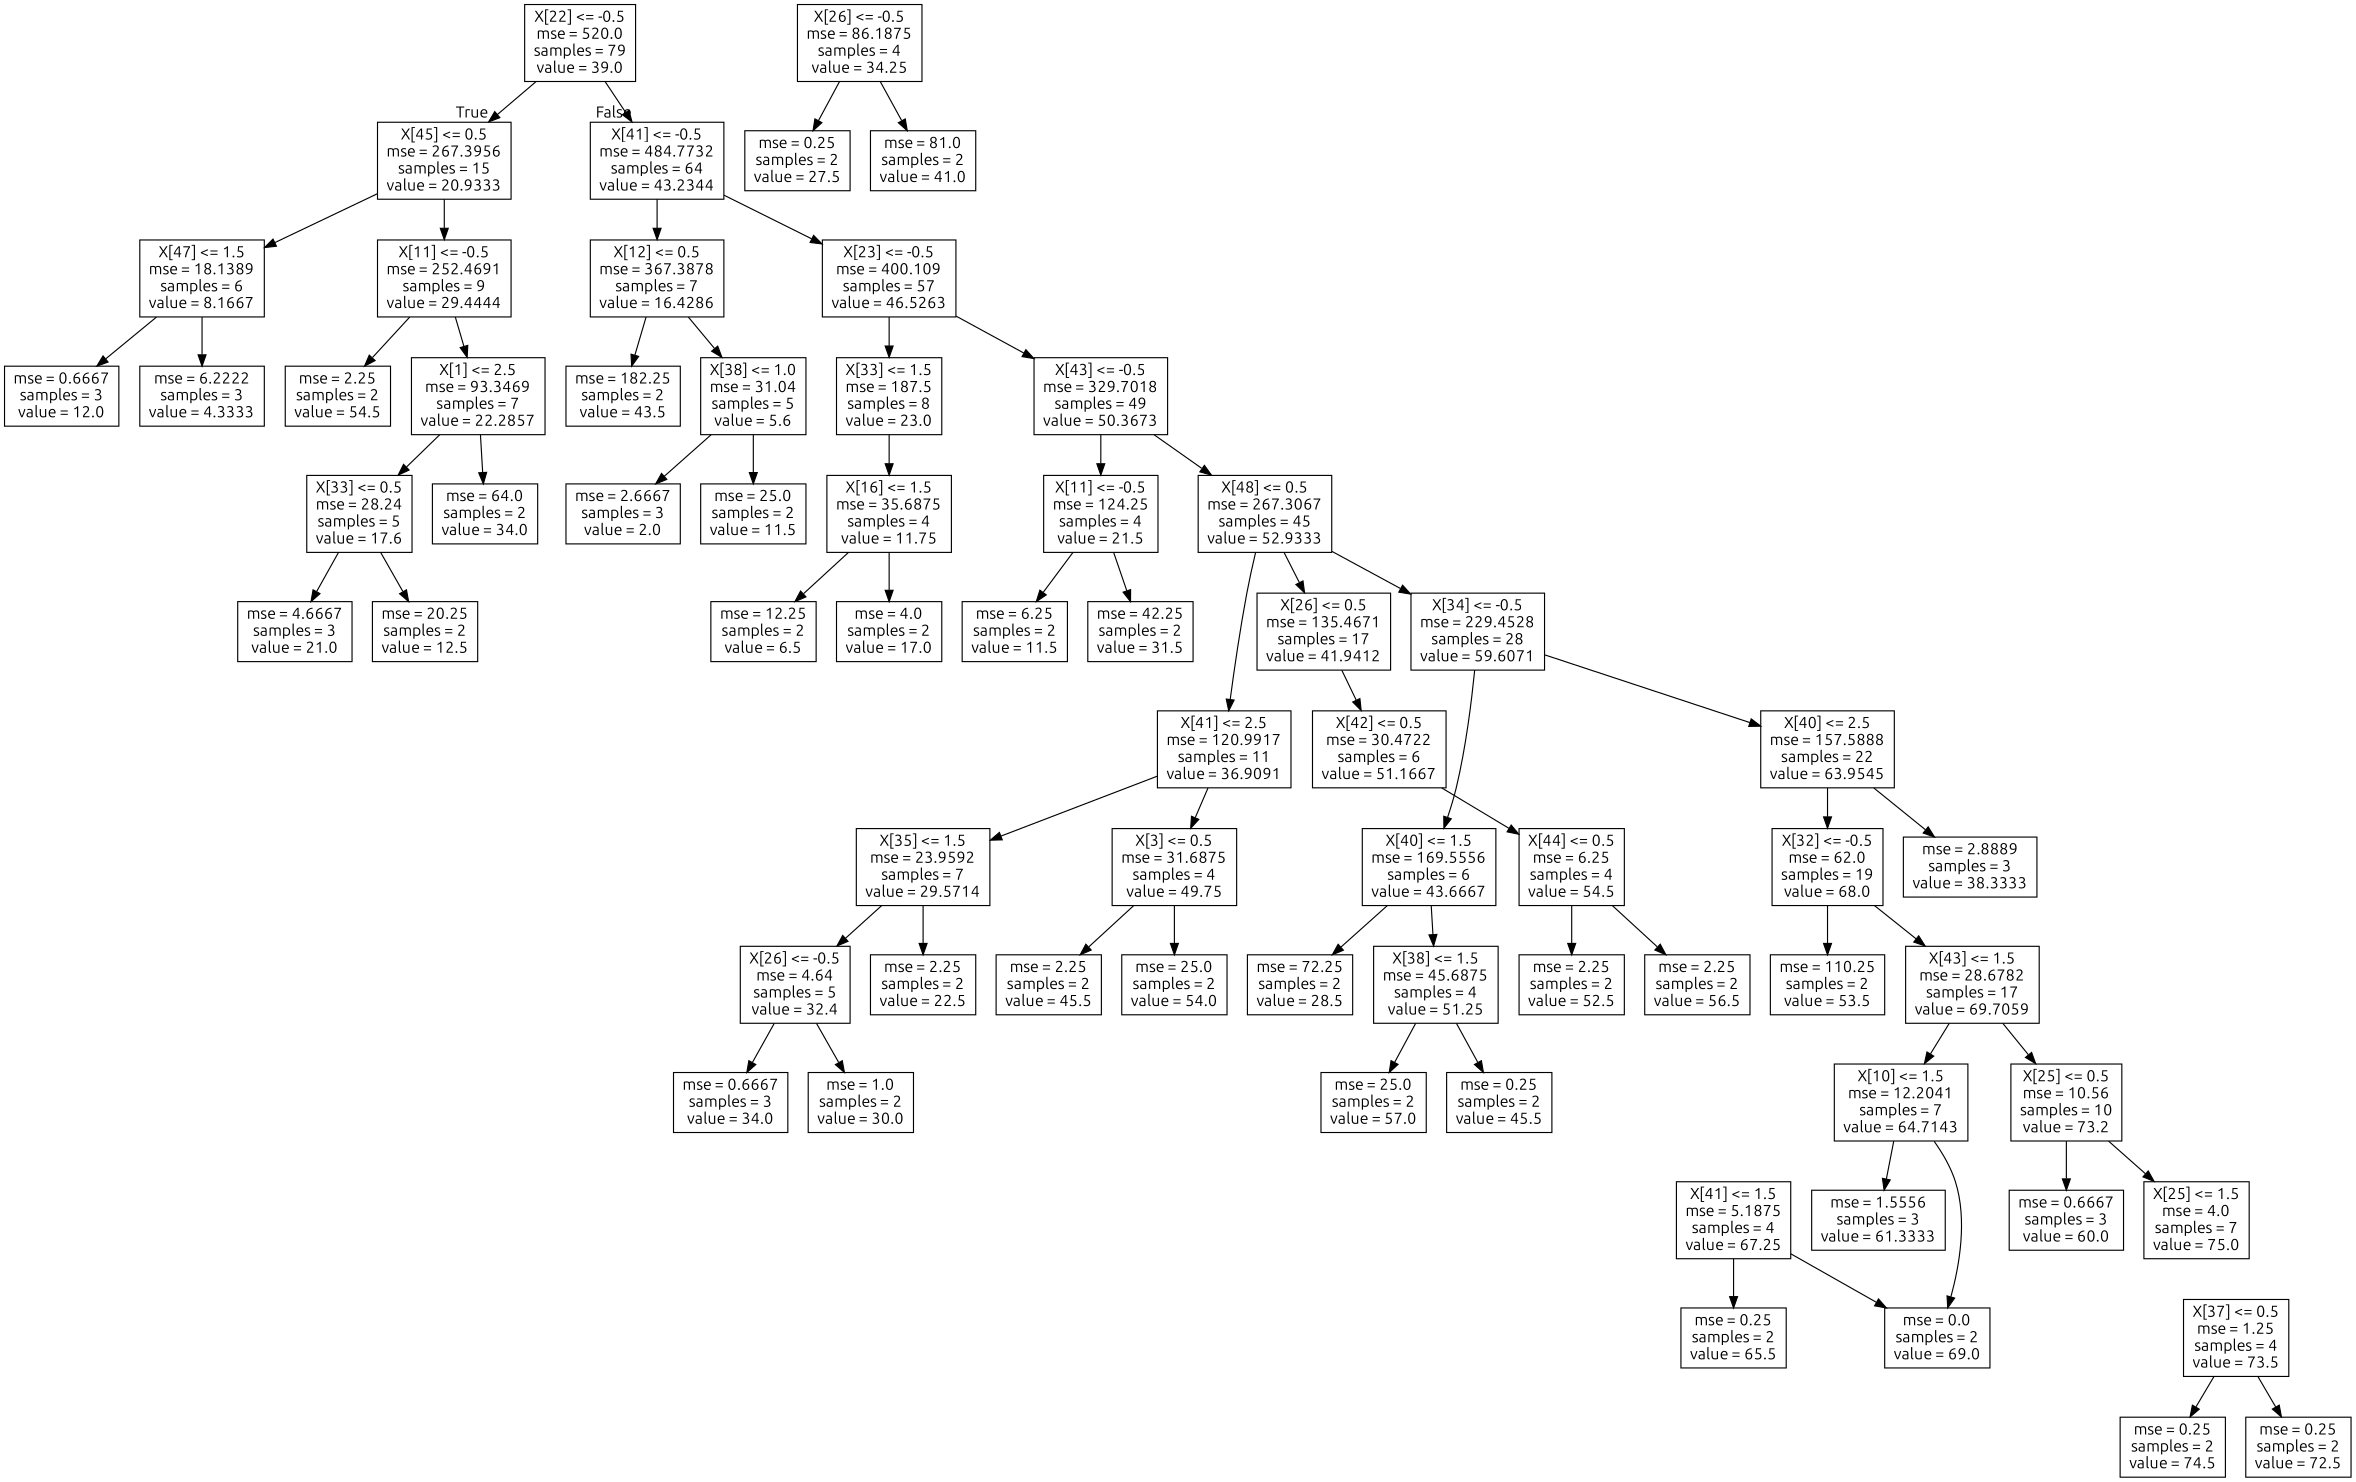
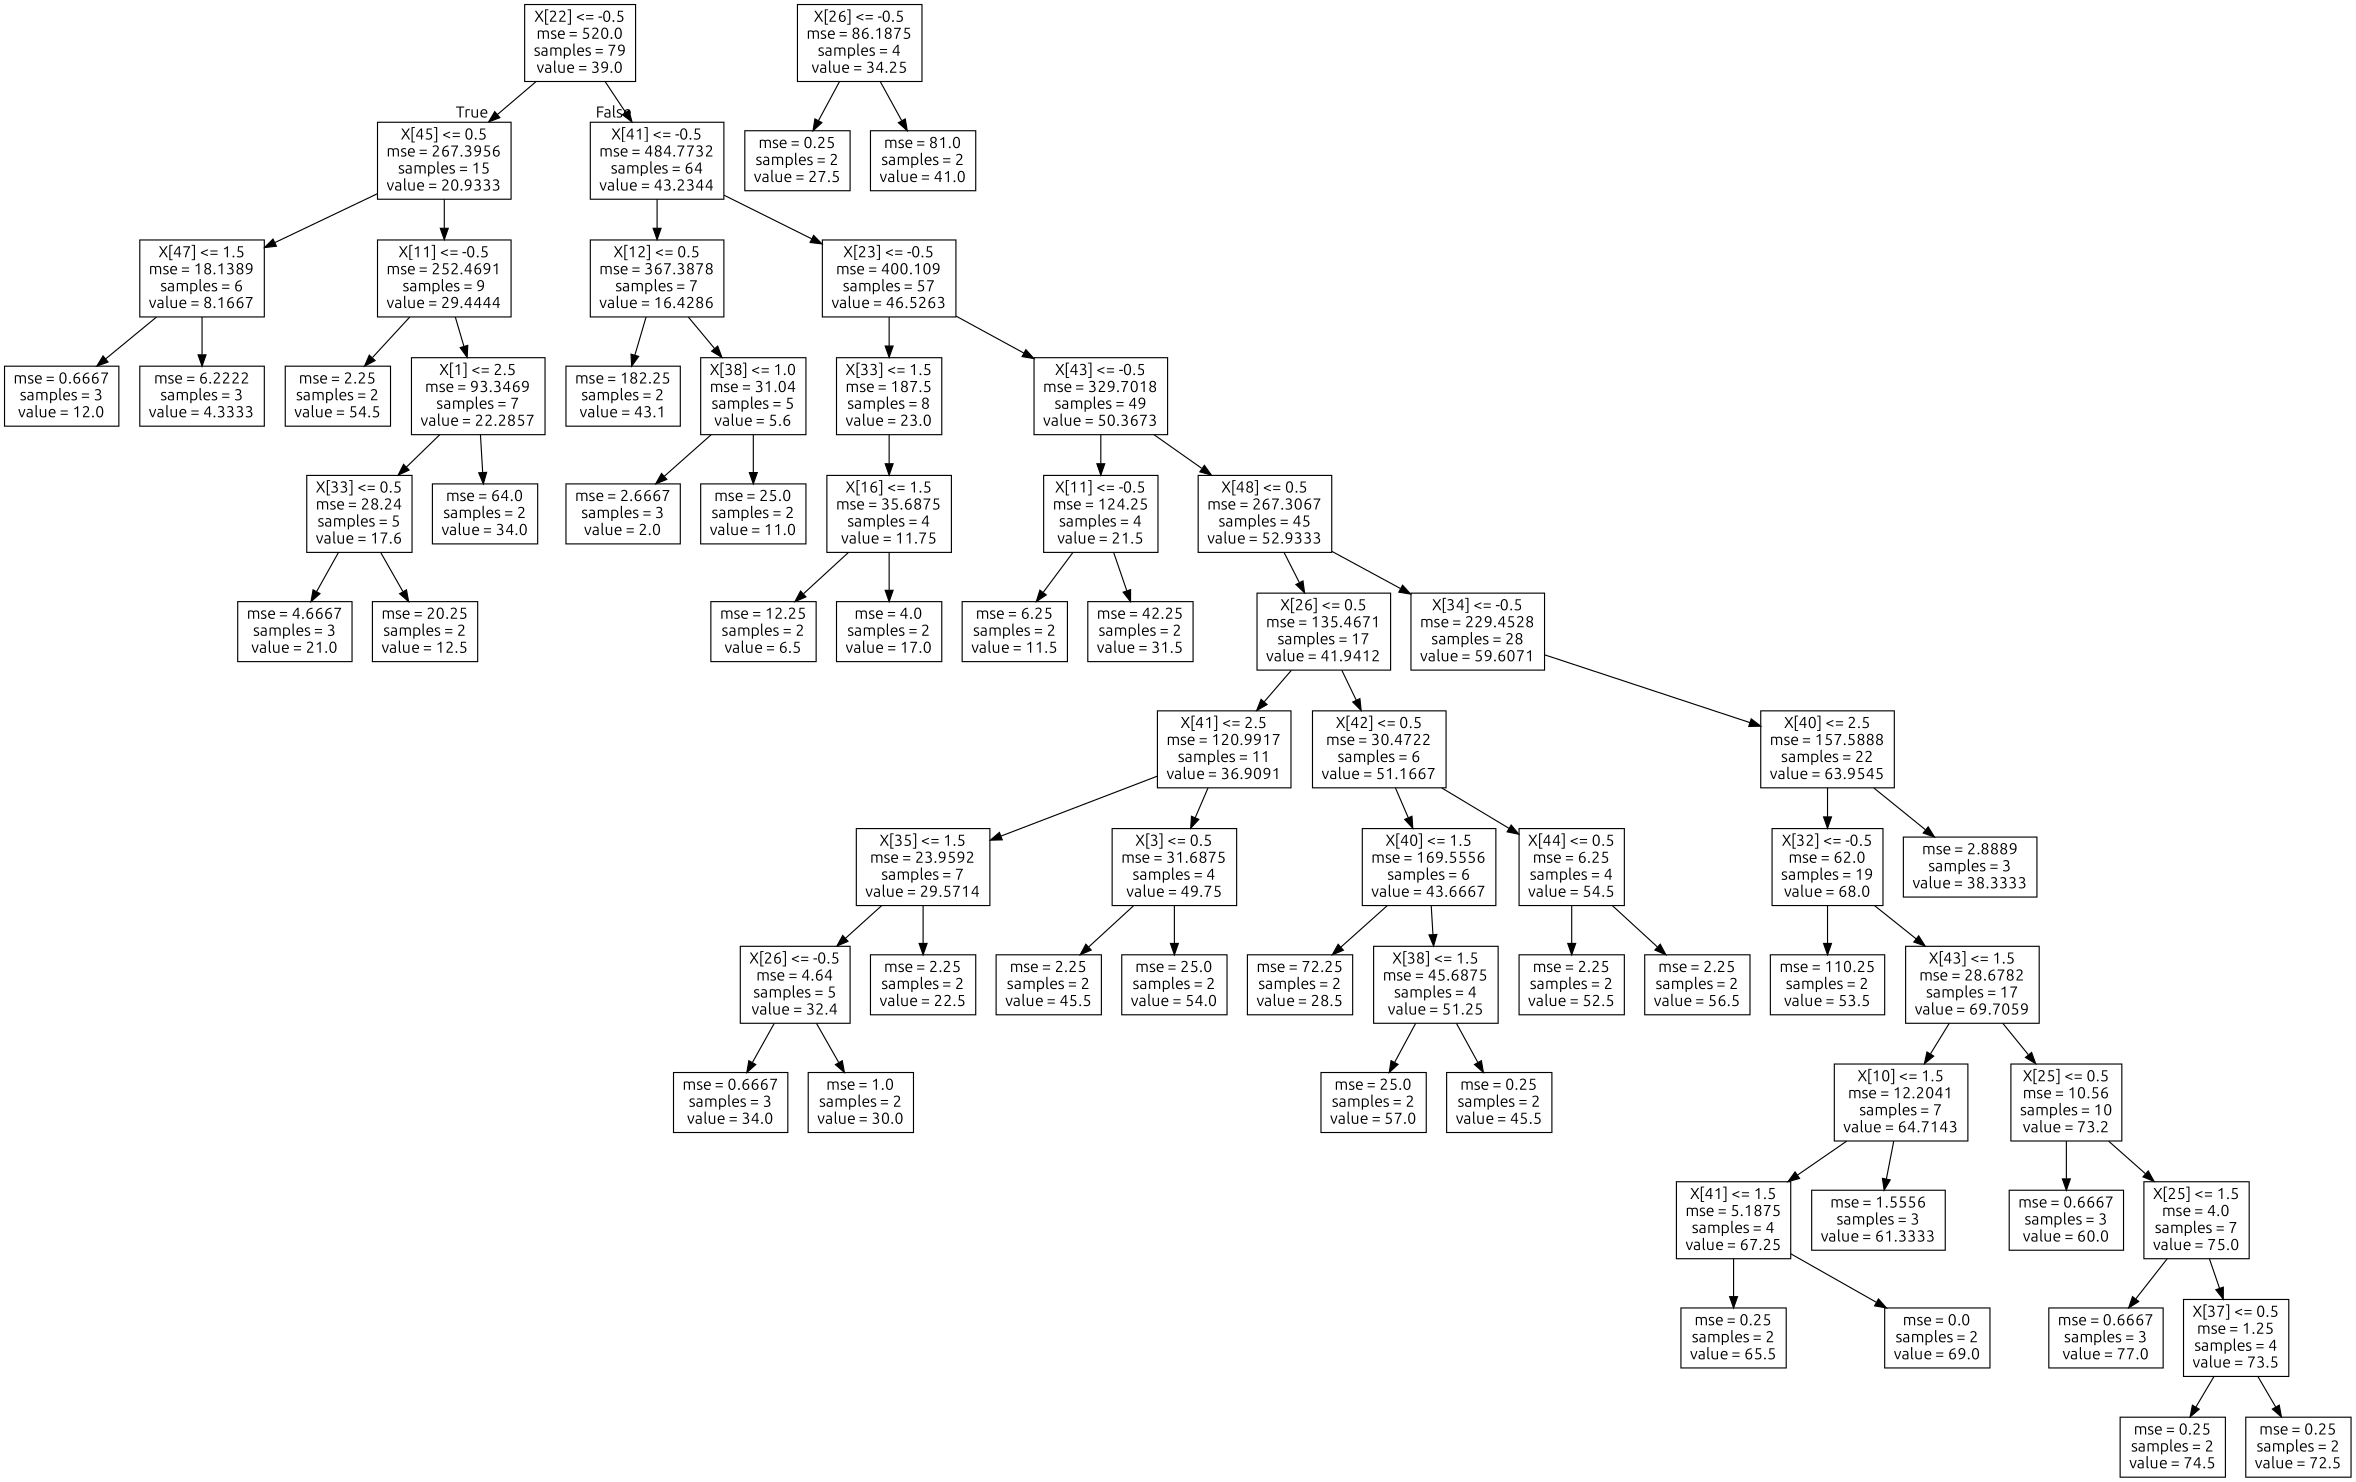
(623, 396) -> (623, 396)
(753, 514) -> (753, 514)
(1241, 626) -> (1278, 686)
(1465, 745) -> (1402, 803)
(1961, 1217) -> (1822, 1158)
none -> (2214, 1274)
none -> (2106, 1338)
